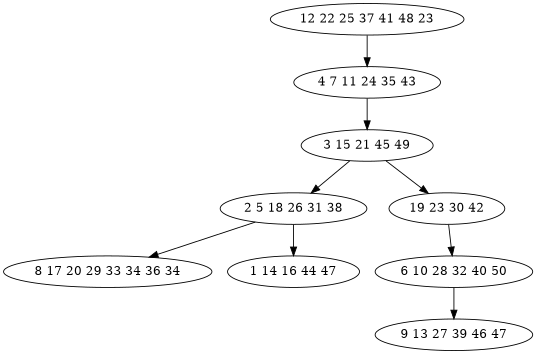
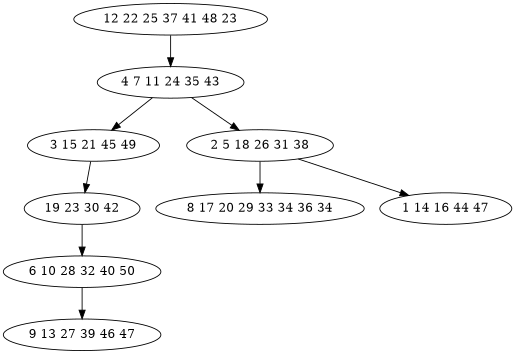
(334, 174) -> (212, 111)
